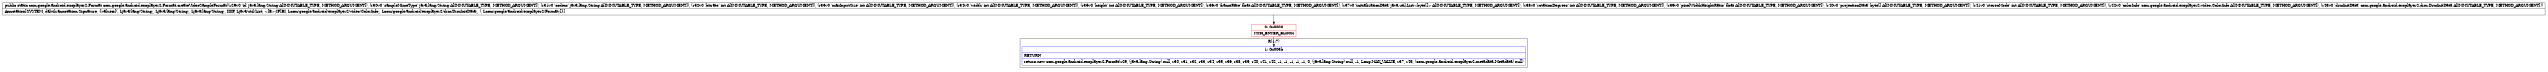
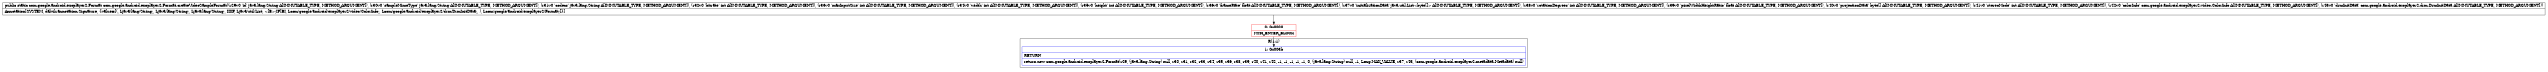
(1274, 42) -> (1274, 42)
